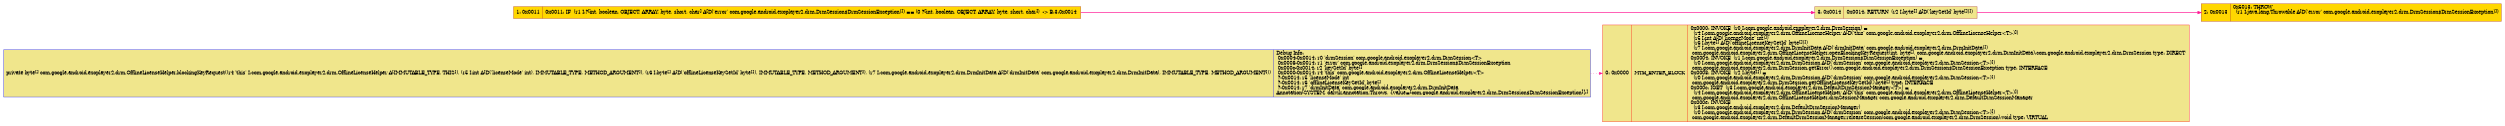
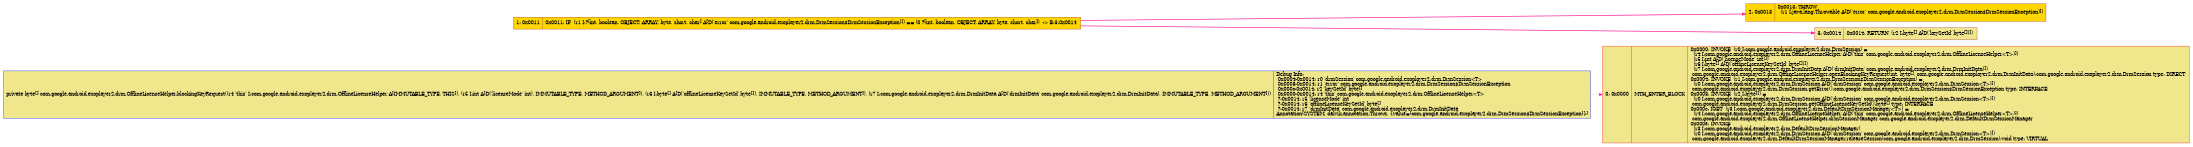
(2254, 7) -> (1799, 7)
(2087, 13) -> (1412, 17)
